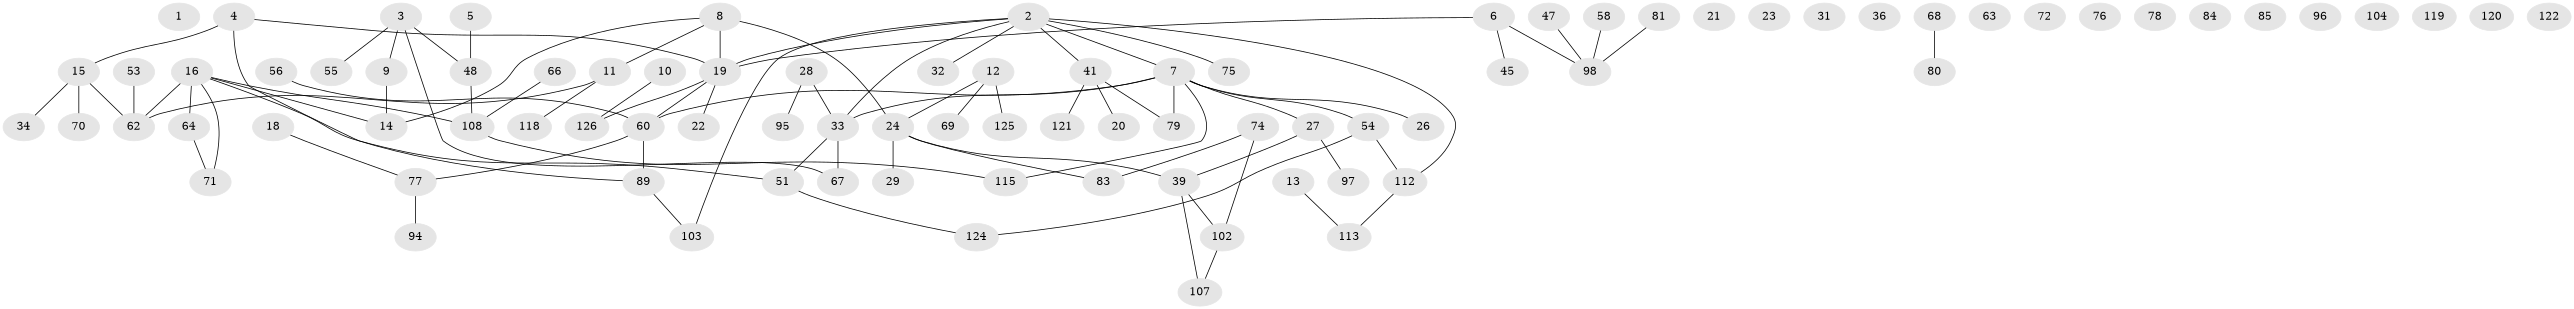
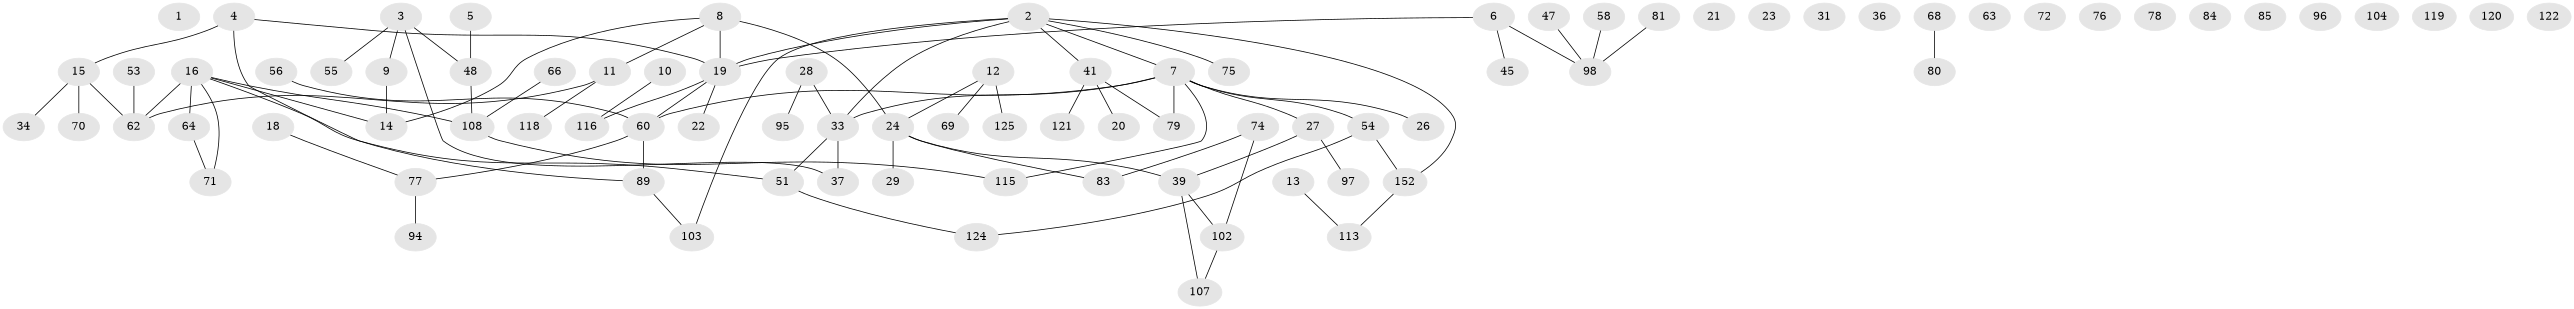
(938, 72) -> none
(587, 127) -> (587, 127)
(838, 182) -> (838, 182)
(1405, 182) -> (1405, 182)
